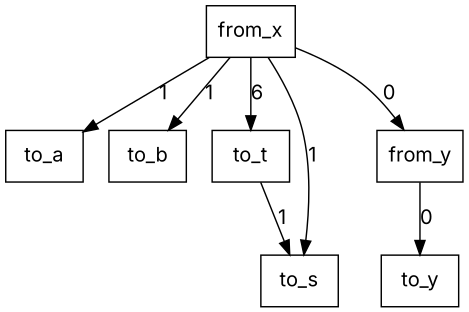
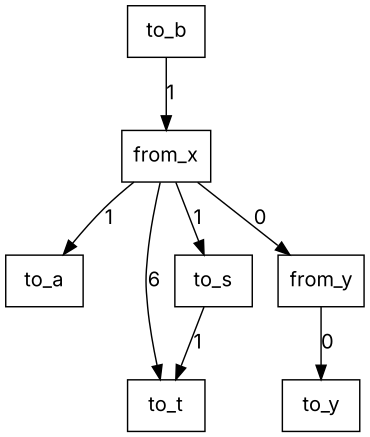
(204, 88) -> (166, 87)
(272, 212) -> (193, 336)
